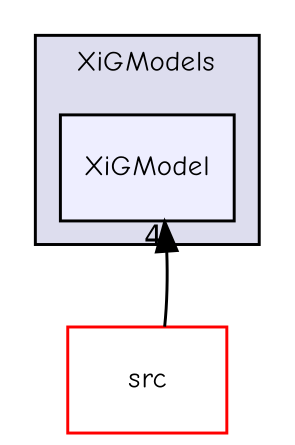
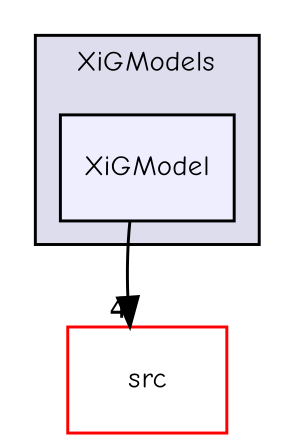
(167, 289) -> (128, 263)
